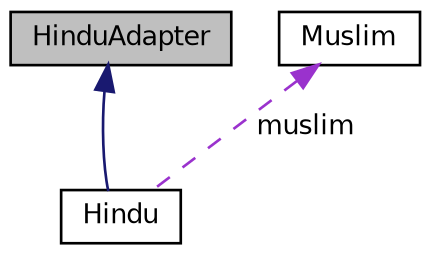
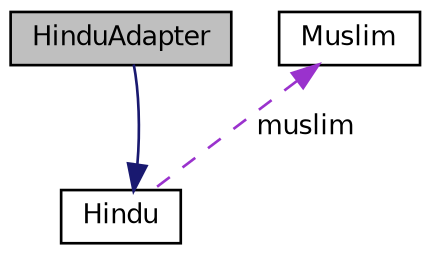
(103, 141) -> (139, 114)
